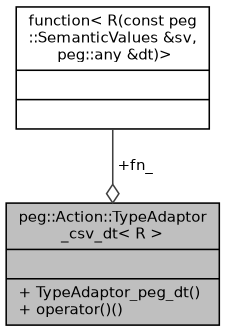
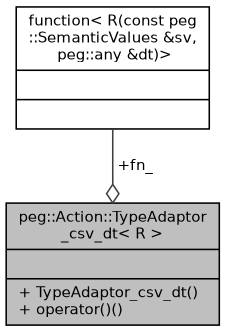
(110, 293) -> (109, 293)
